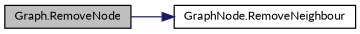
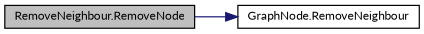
(68, 17) -> (100, 17)
